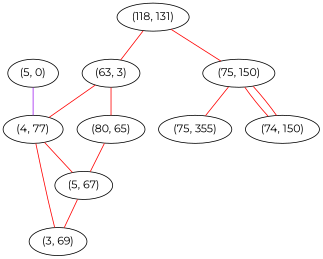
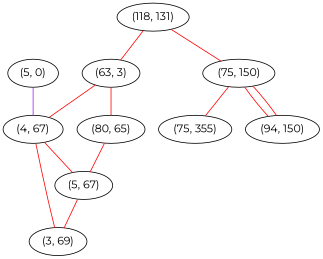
(33, 129) -> (33, 129)
(282, 129) -> (282, 129)
